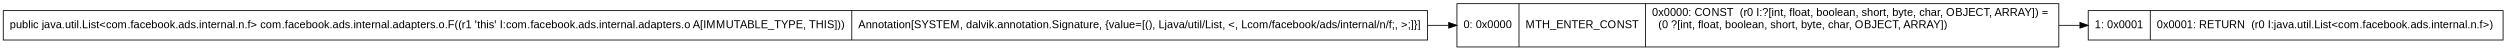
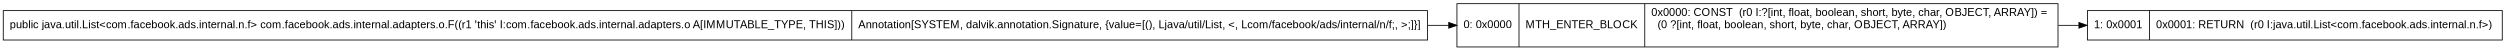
(1582, 25) -> (1582, 25)
